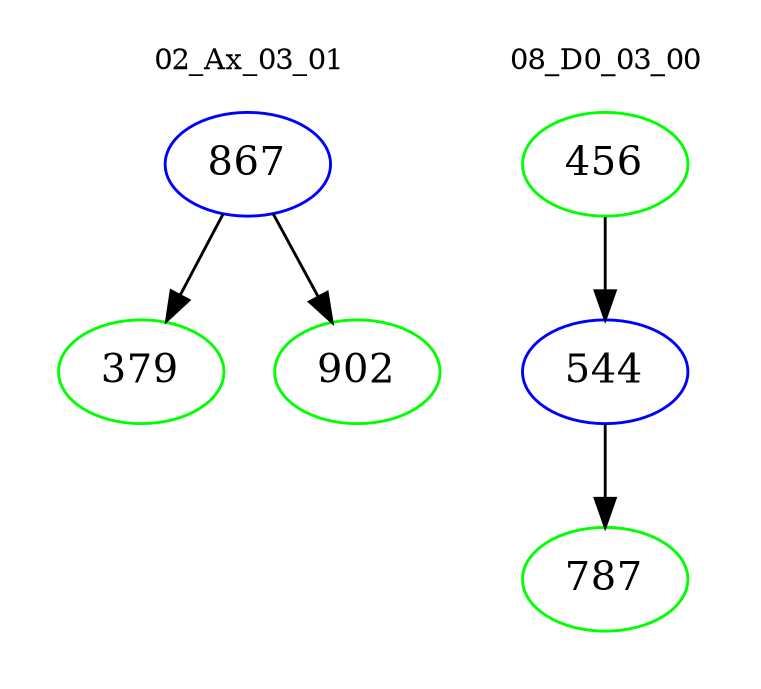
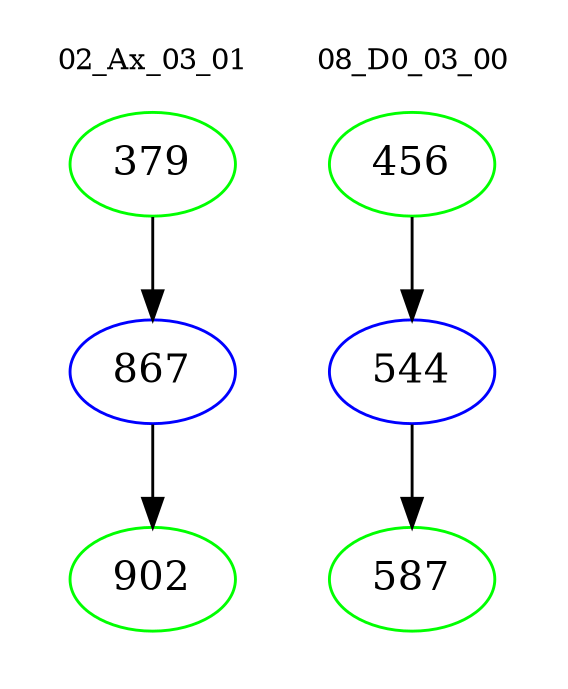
(202, 255) -> (153, 254)
(605, 579) -> (412, 579)
